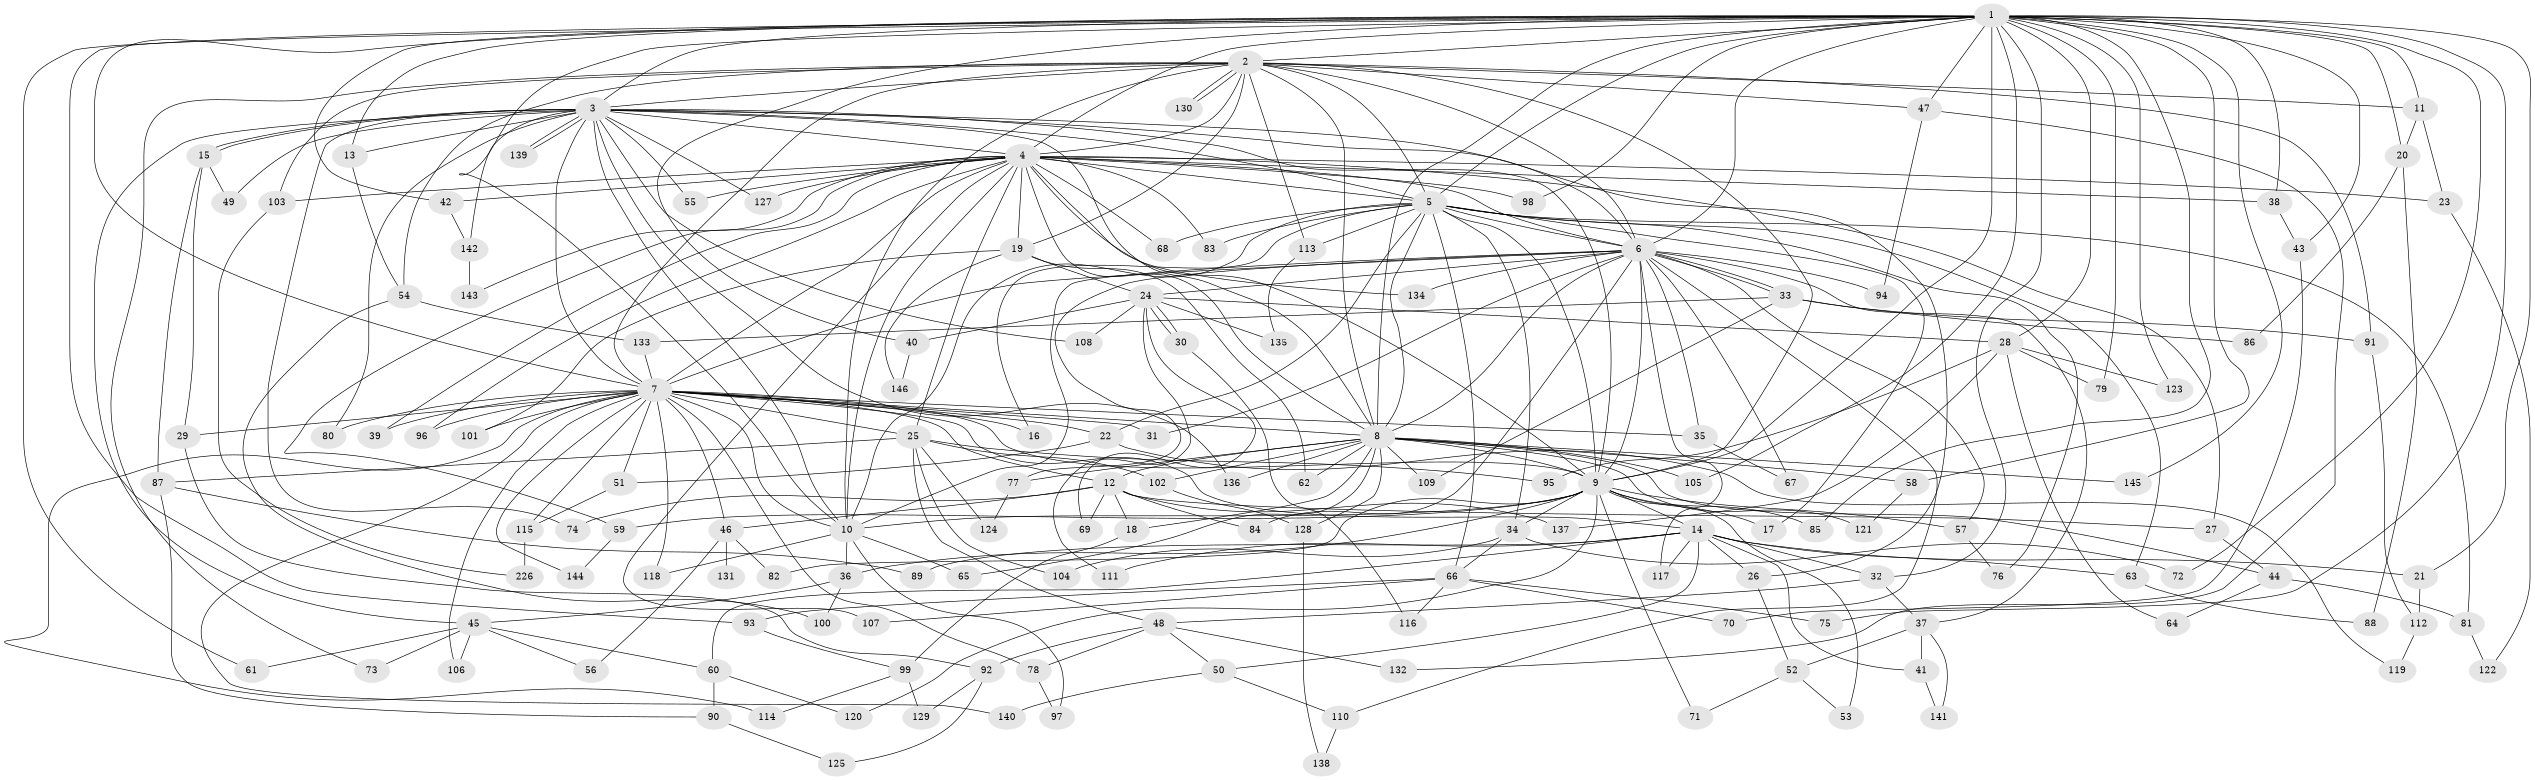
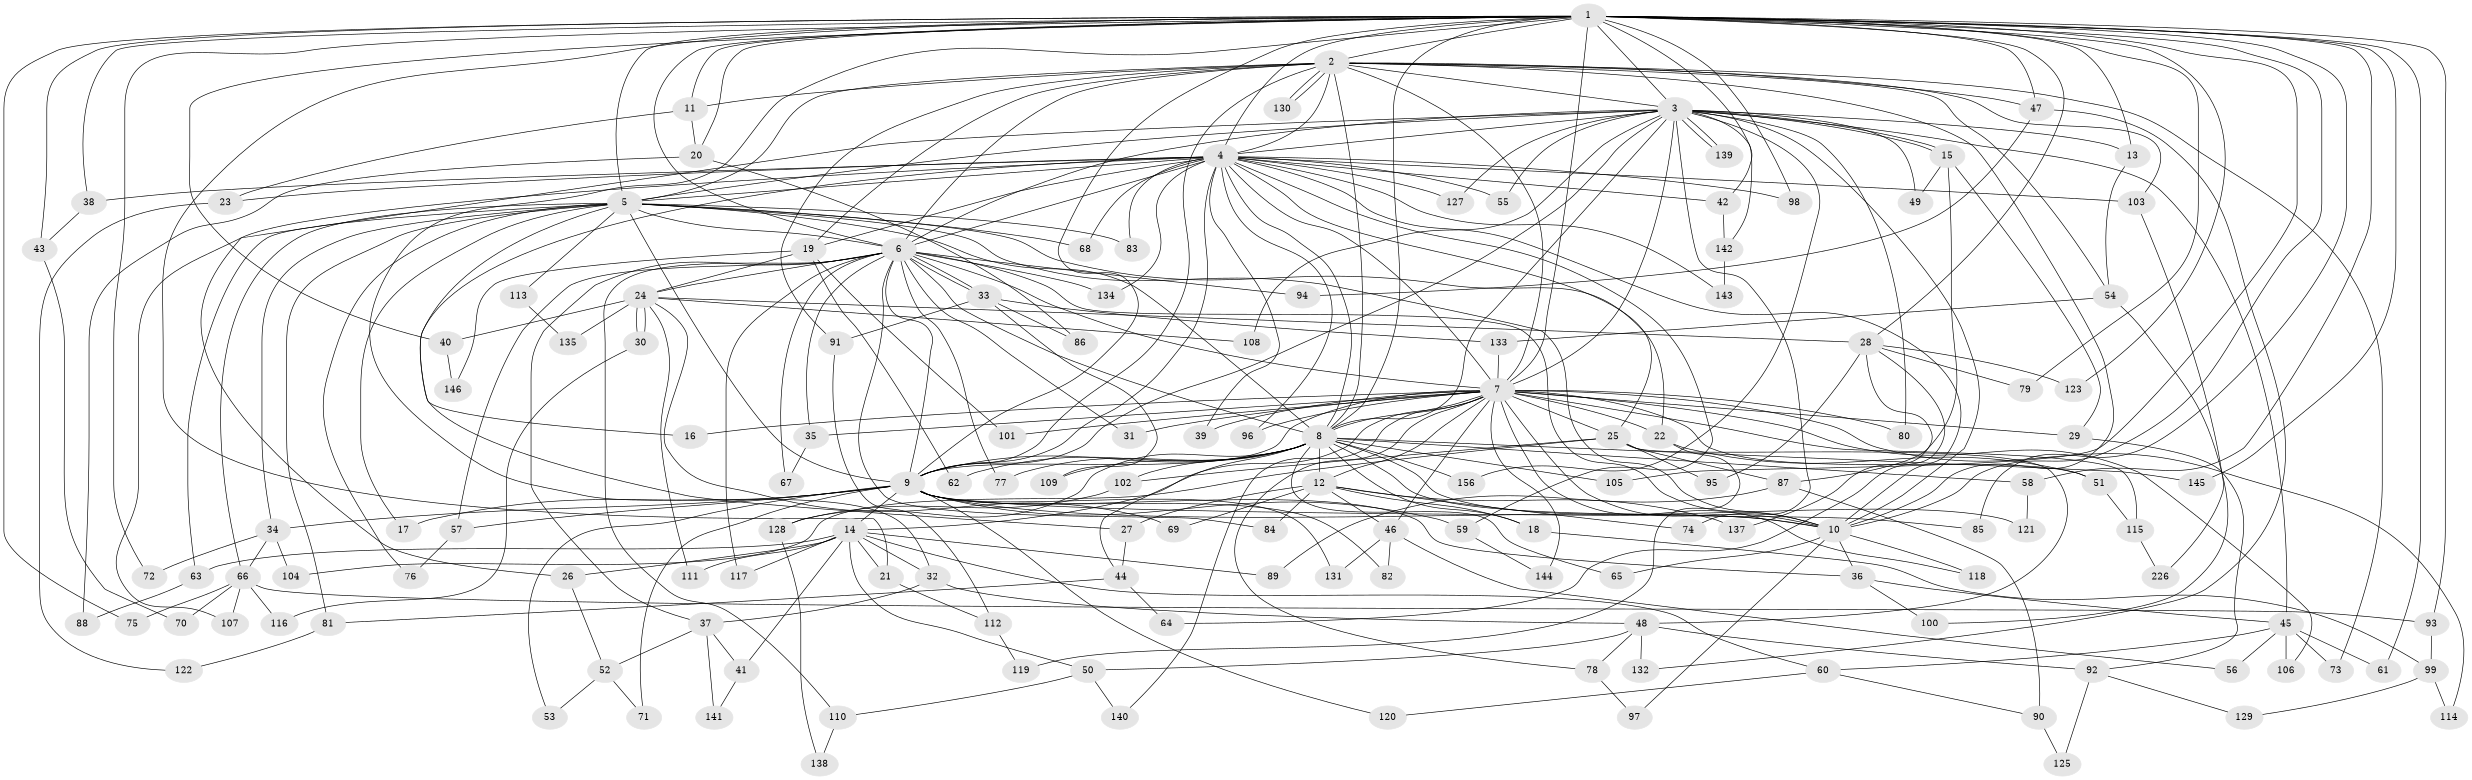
(1277, 156) -> none
(1232, 484) -> (1466, 484)
none -> (1138, 499)
none -> (1568, 513)
(989, 530) -> none
